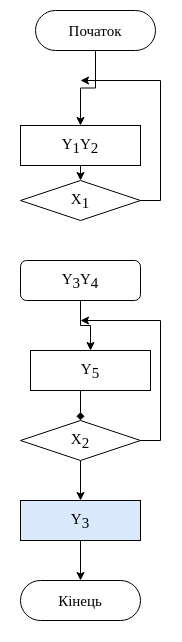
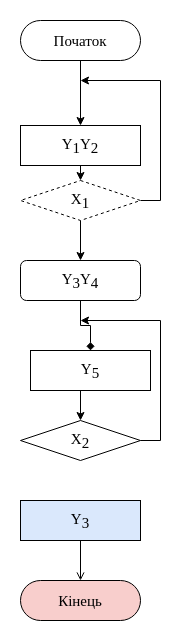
(96, 31) -> (81, 41)
(81, 201) -> (81, 201)
none -> (81, 237)
(91, 342) -> (91, 342)
(81, 412) -> (81, 412)
(81, 477) -> none
(81, 572) -> (81, 574)
(81, 601) -> (81, 601)
